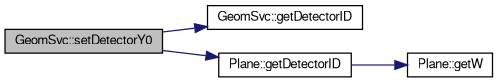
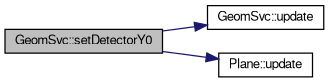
(285, 18) -> (266, 18)
(285, 65) -> (266, 65)
(450, 65) -> none
